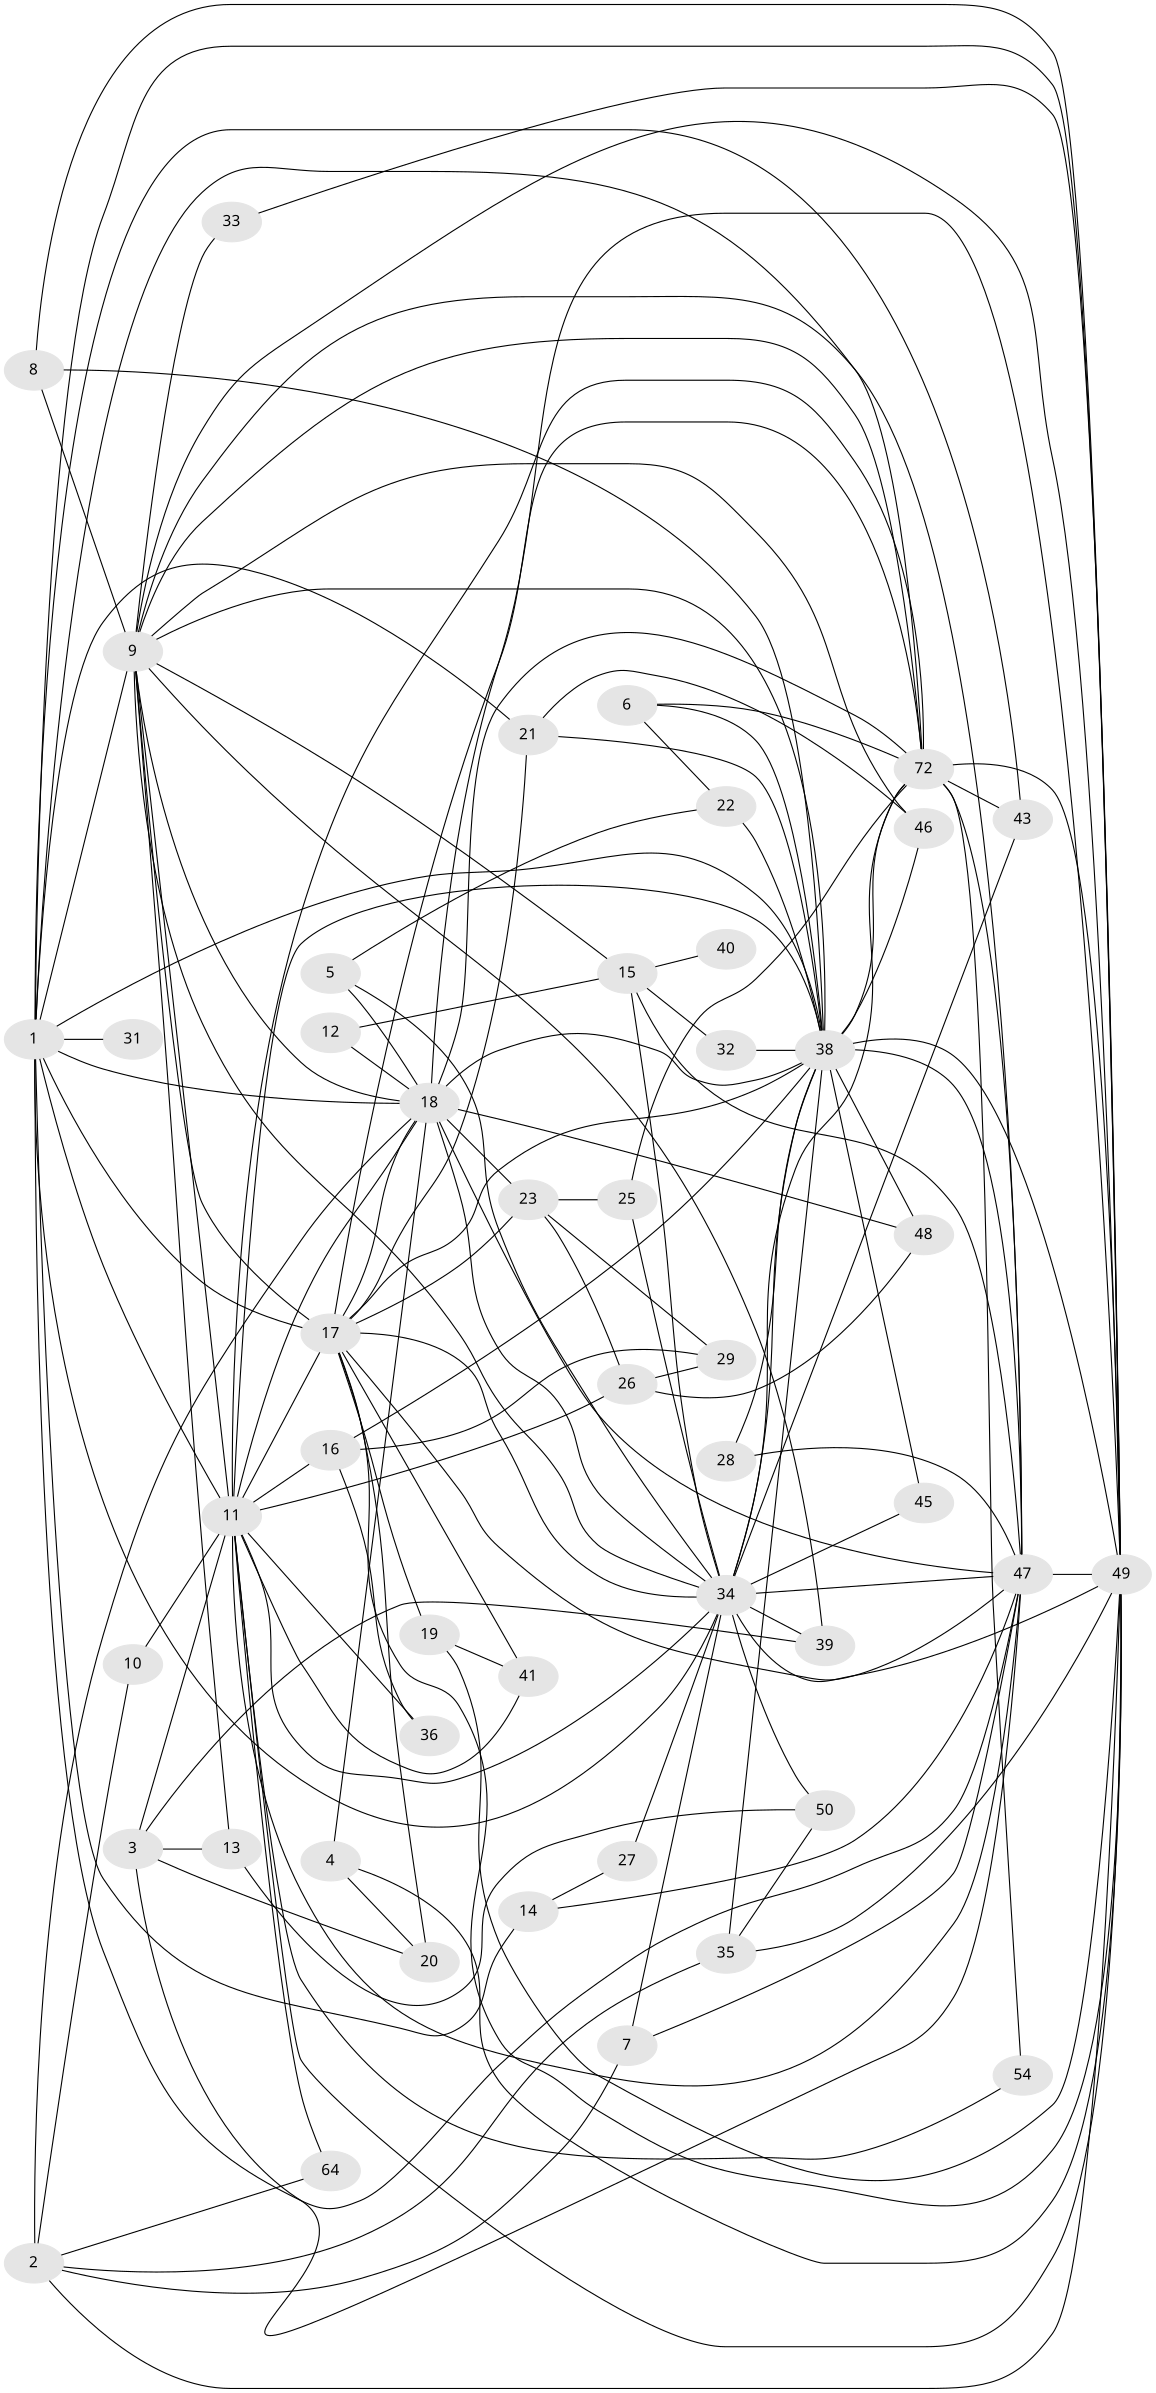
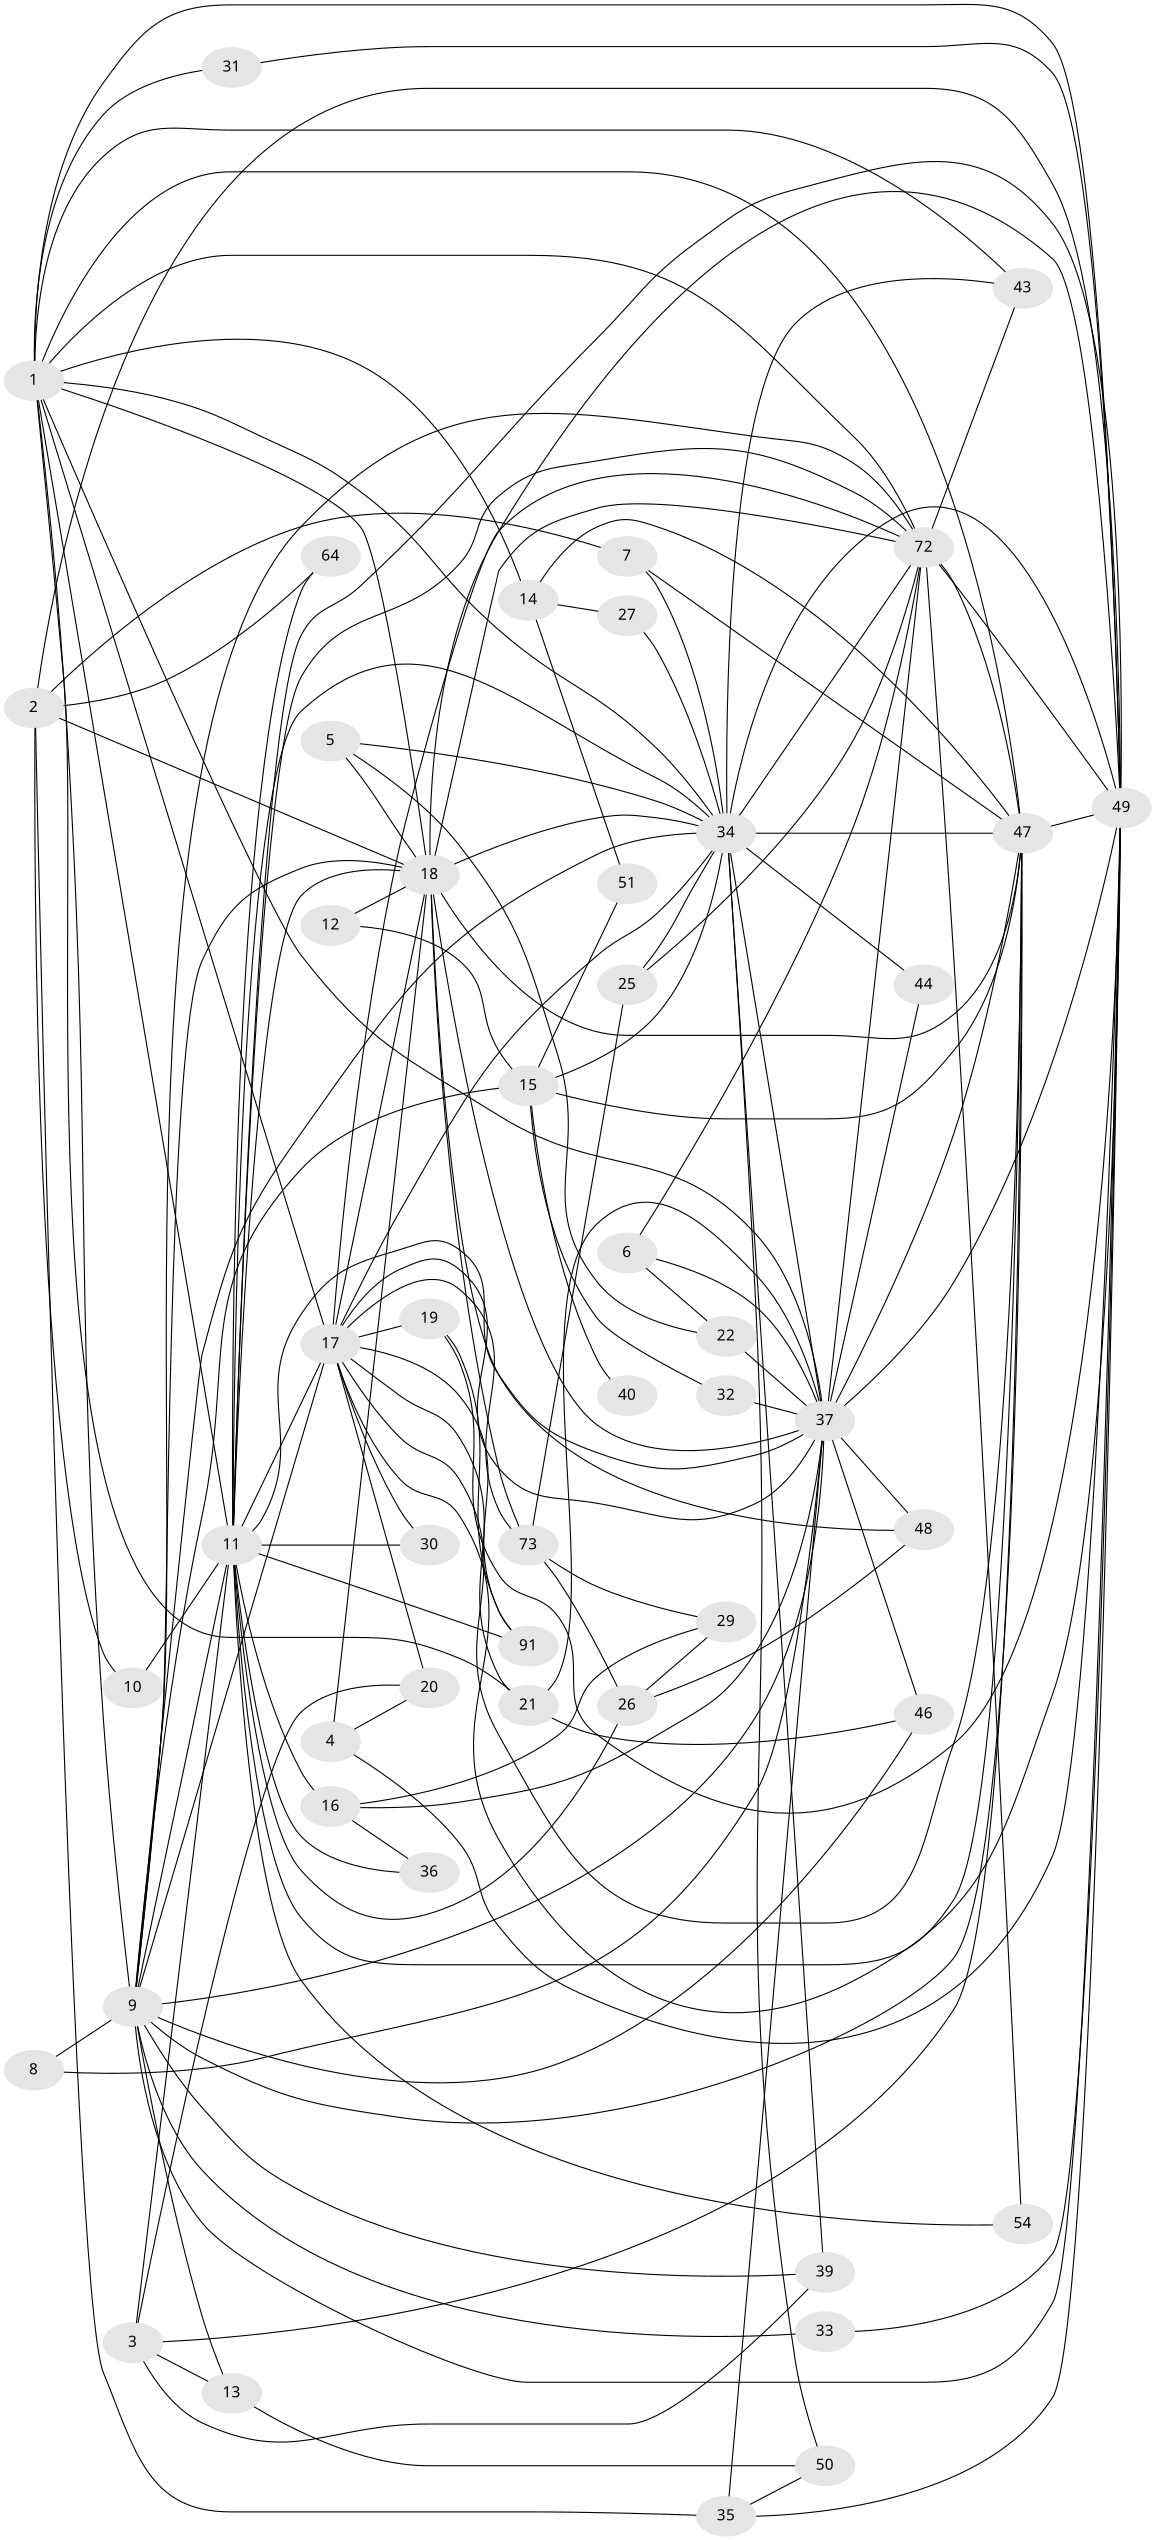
(1063, 100) -> (1020, 49)
none -> (627, 884)
(825, 1050) -> (825, 1421)
(528, 1200) -> (528, 1545)
(726, 1461) -> none
(924, 1503) -> (924, 985)
none -> (430, 1545)
(528, 1677) -> (528, 1646)
